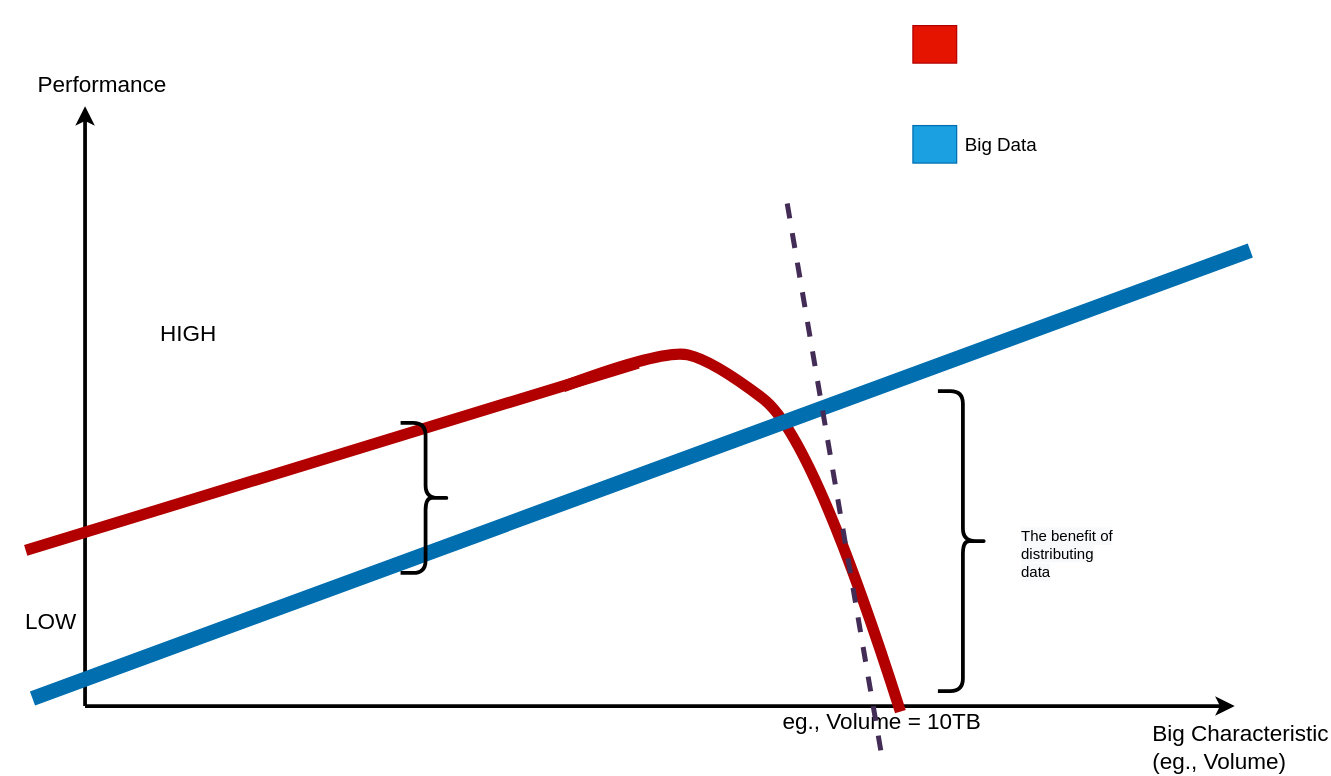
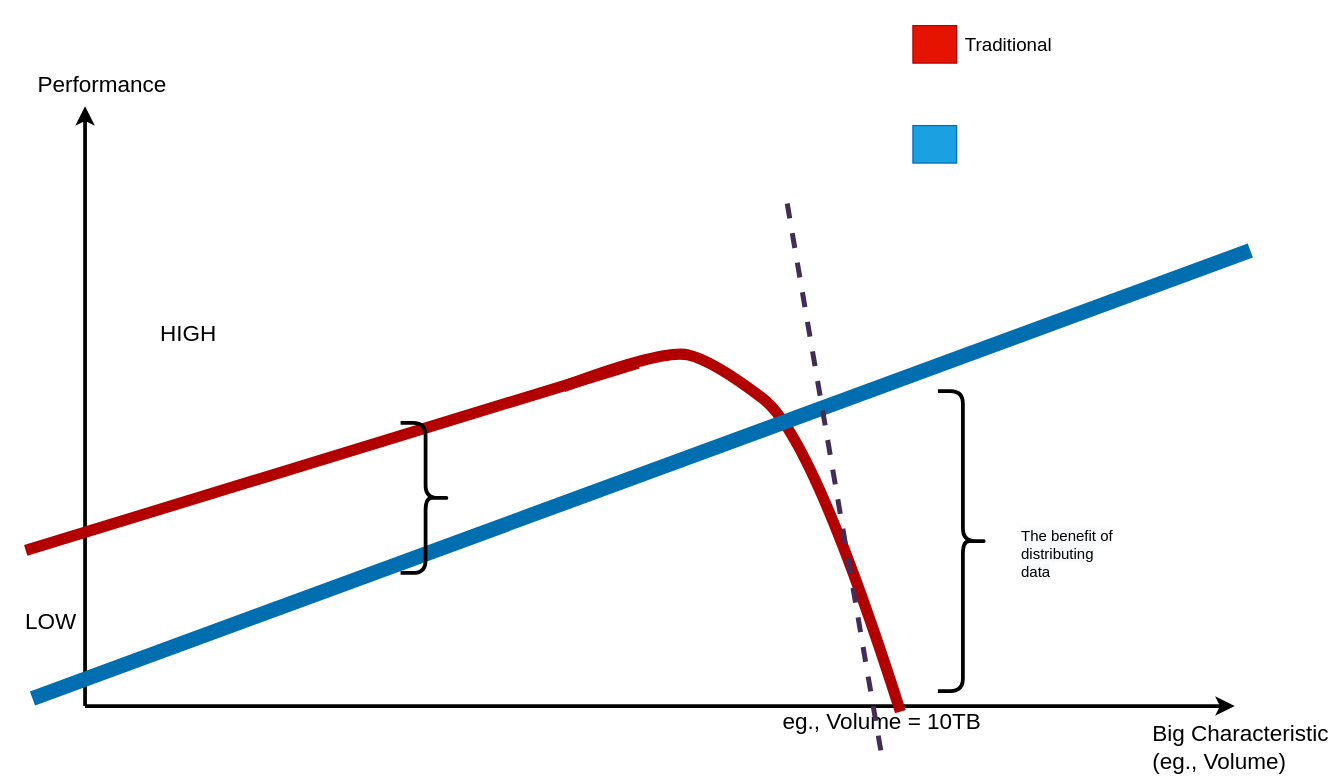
none -> (1013, 44)
(1013, 144) -> none
